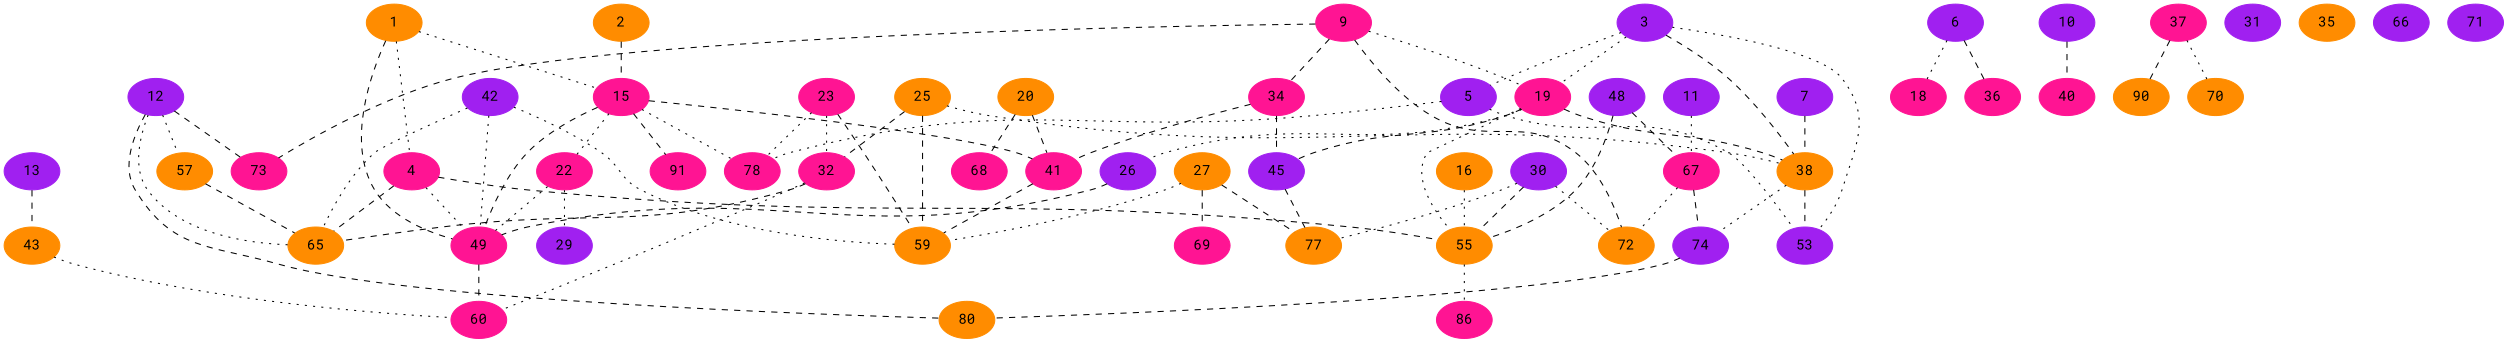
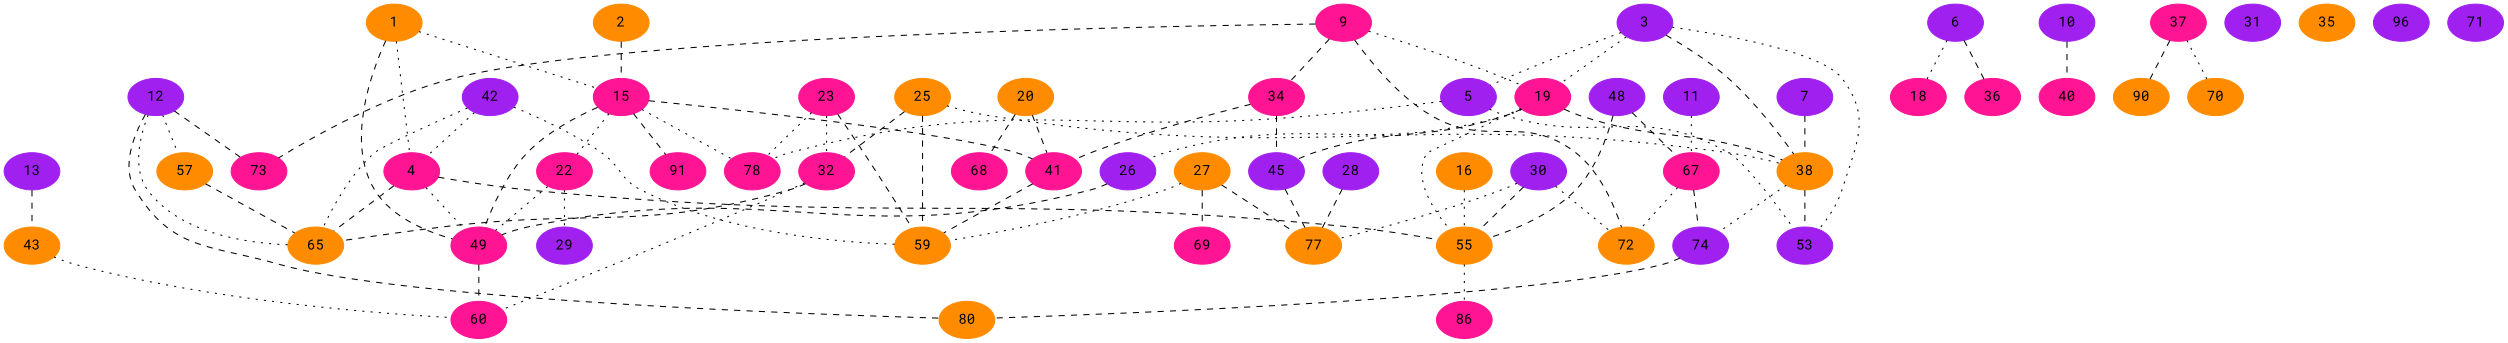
(2401, 23) -> (2401, 23)
(485, 171) -> (451, 134)
none -> (1351, 171)
